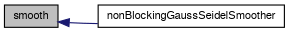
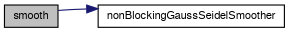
(84, 23) -> (72, 10)
